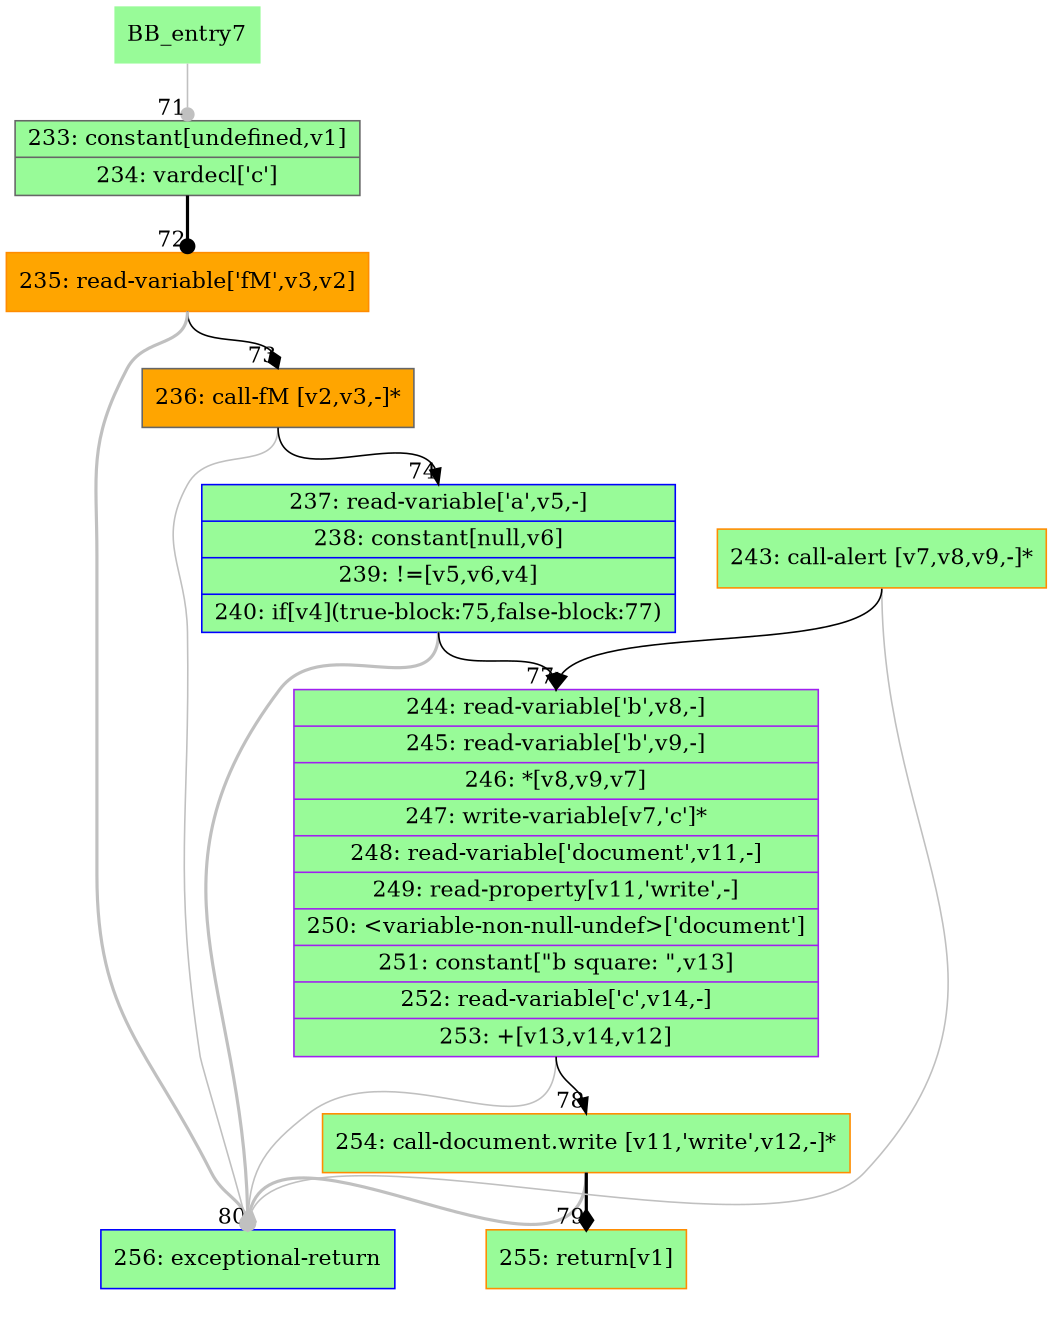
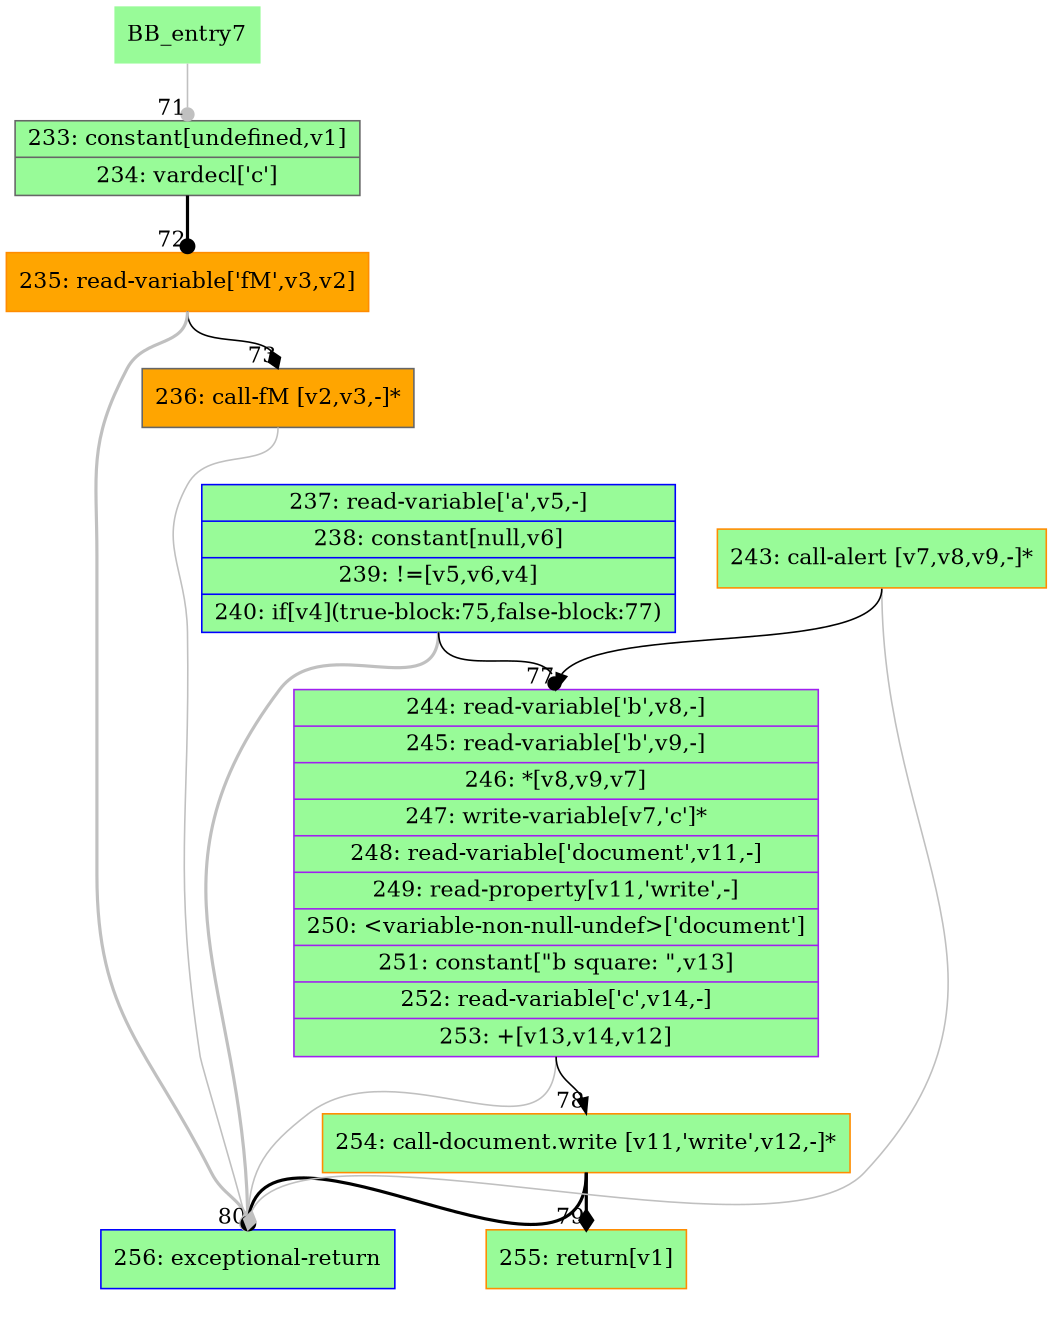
(350, 457) -> none
(489, 661) -> (489, 661)
(423, 1203) -> (423, 1203)
